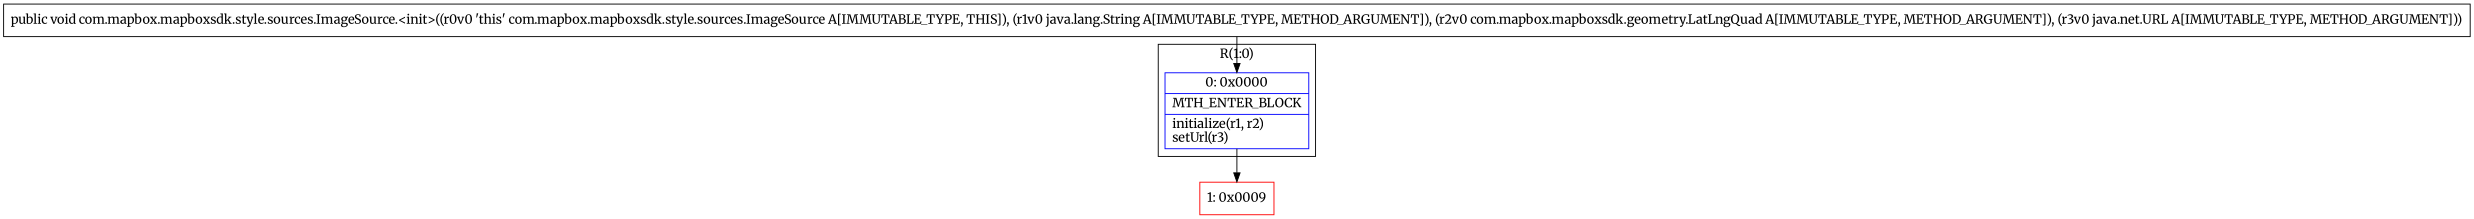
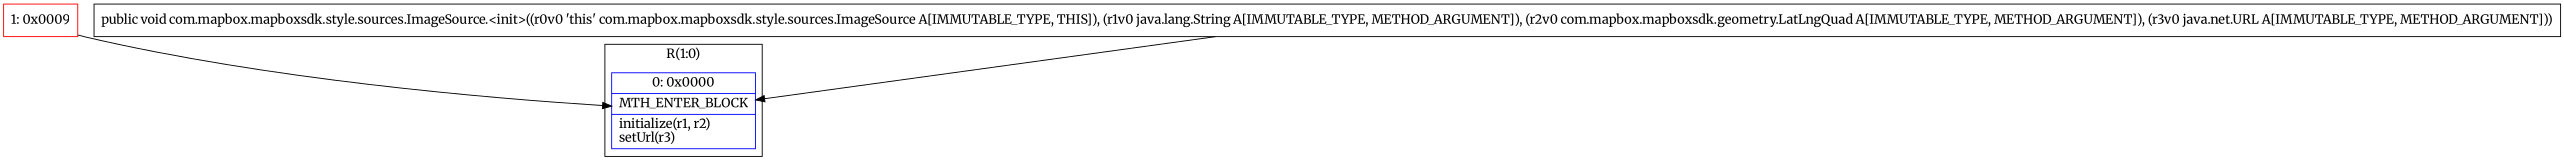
(1237, 162) -> (339, 81)
